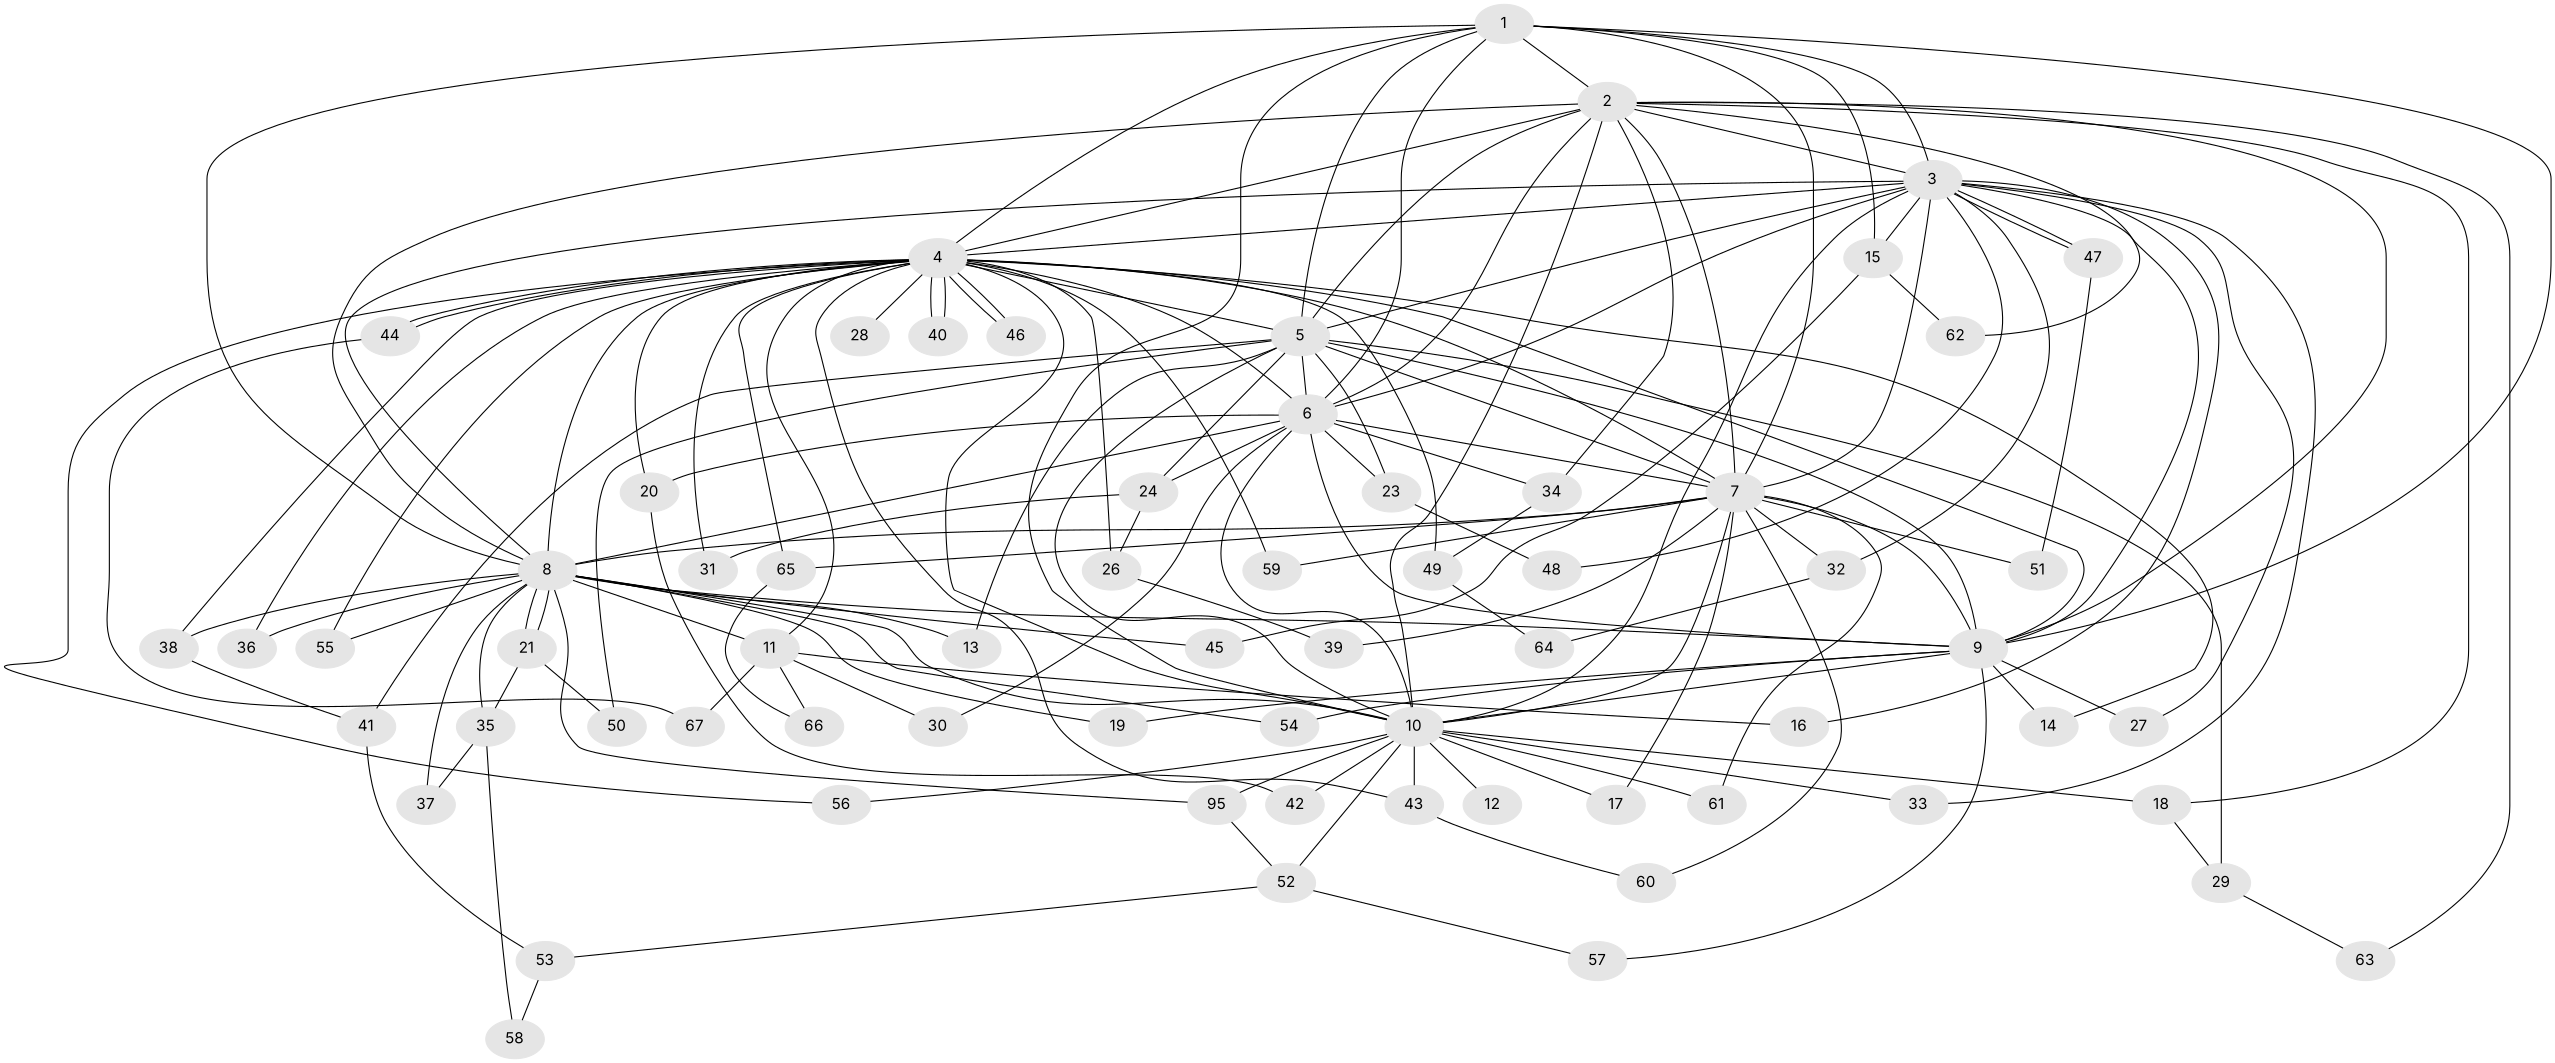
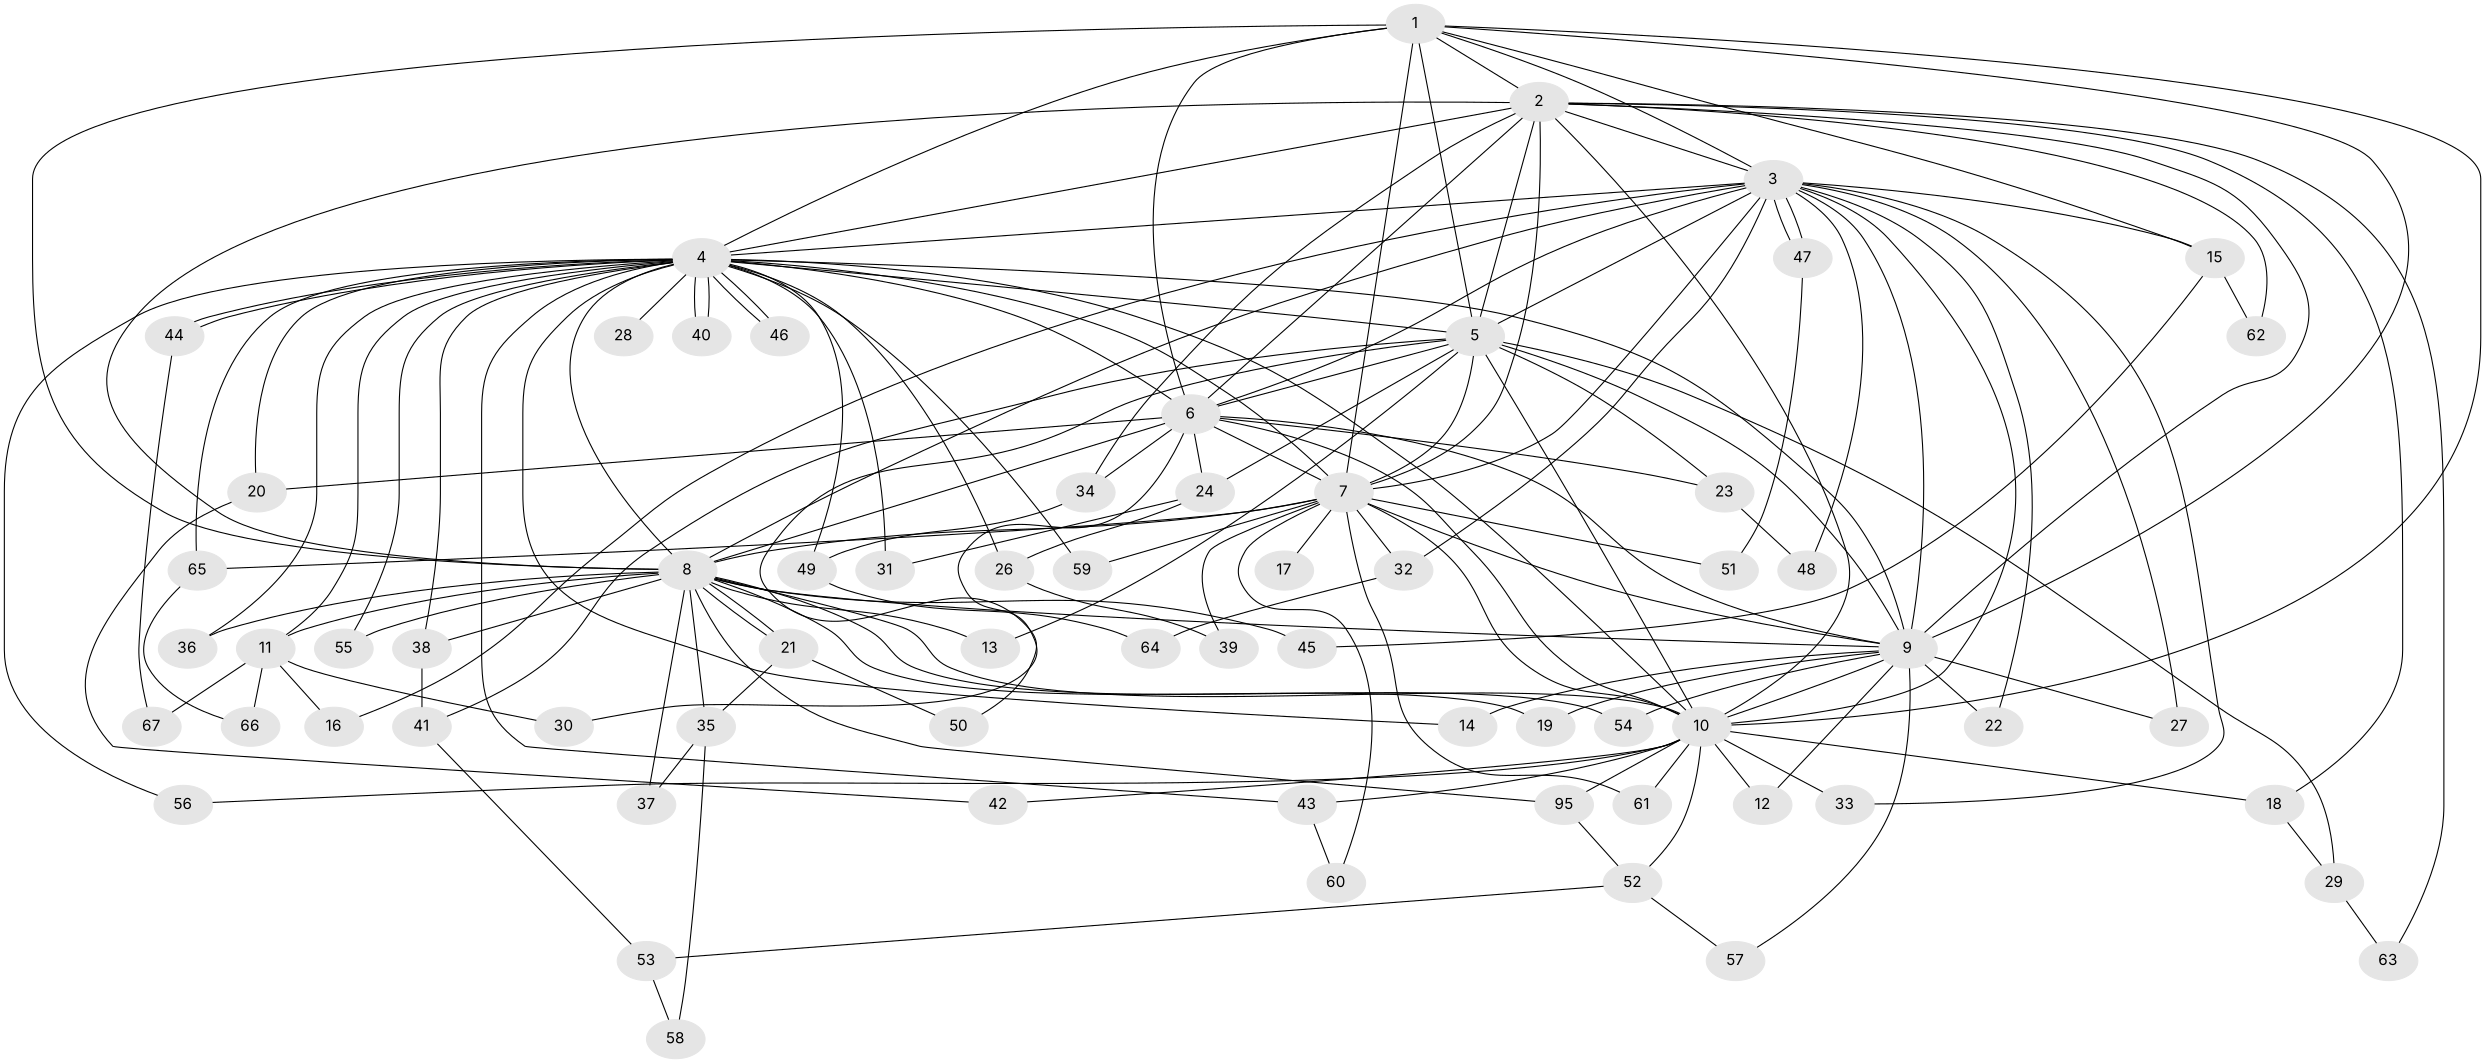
none -> (1835, 727)
none -> (1994, 727)
(1515, 766) -> none
